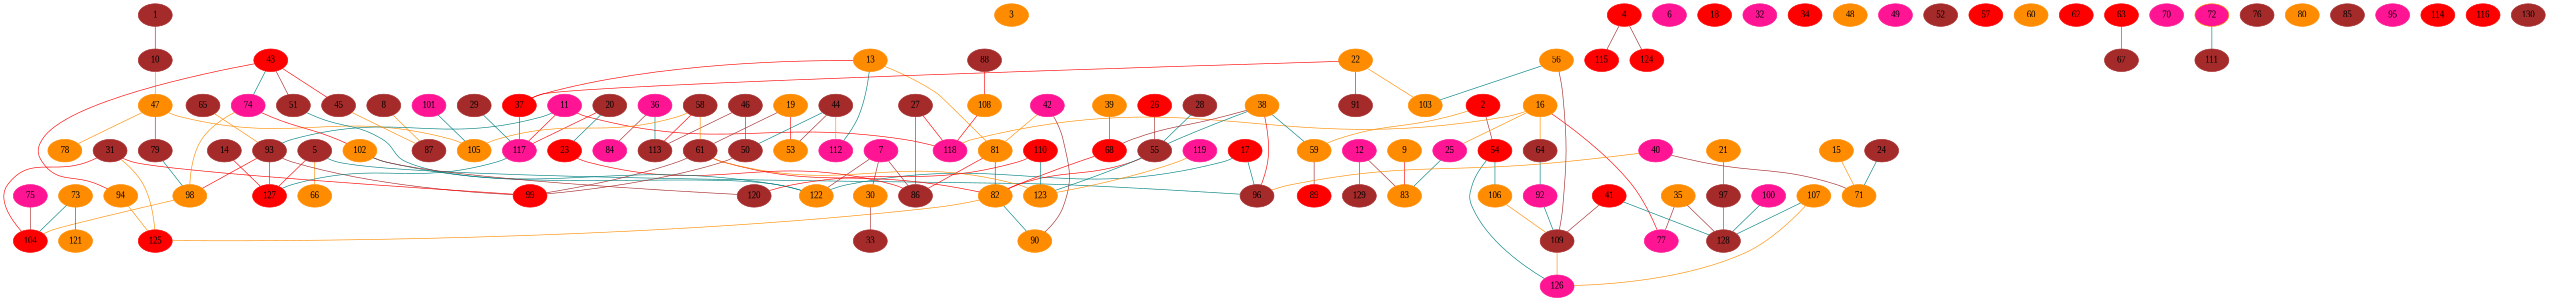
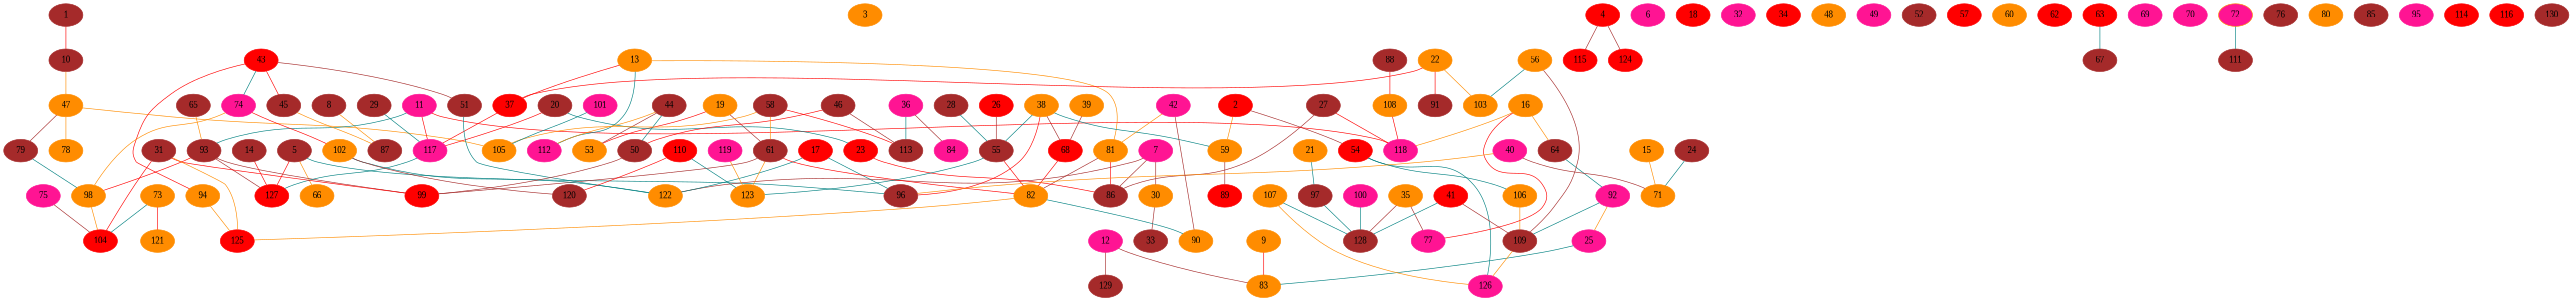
none -> (2145, 15)
(1495, 128) -> (1601, 218)
